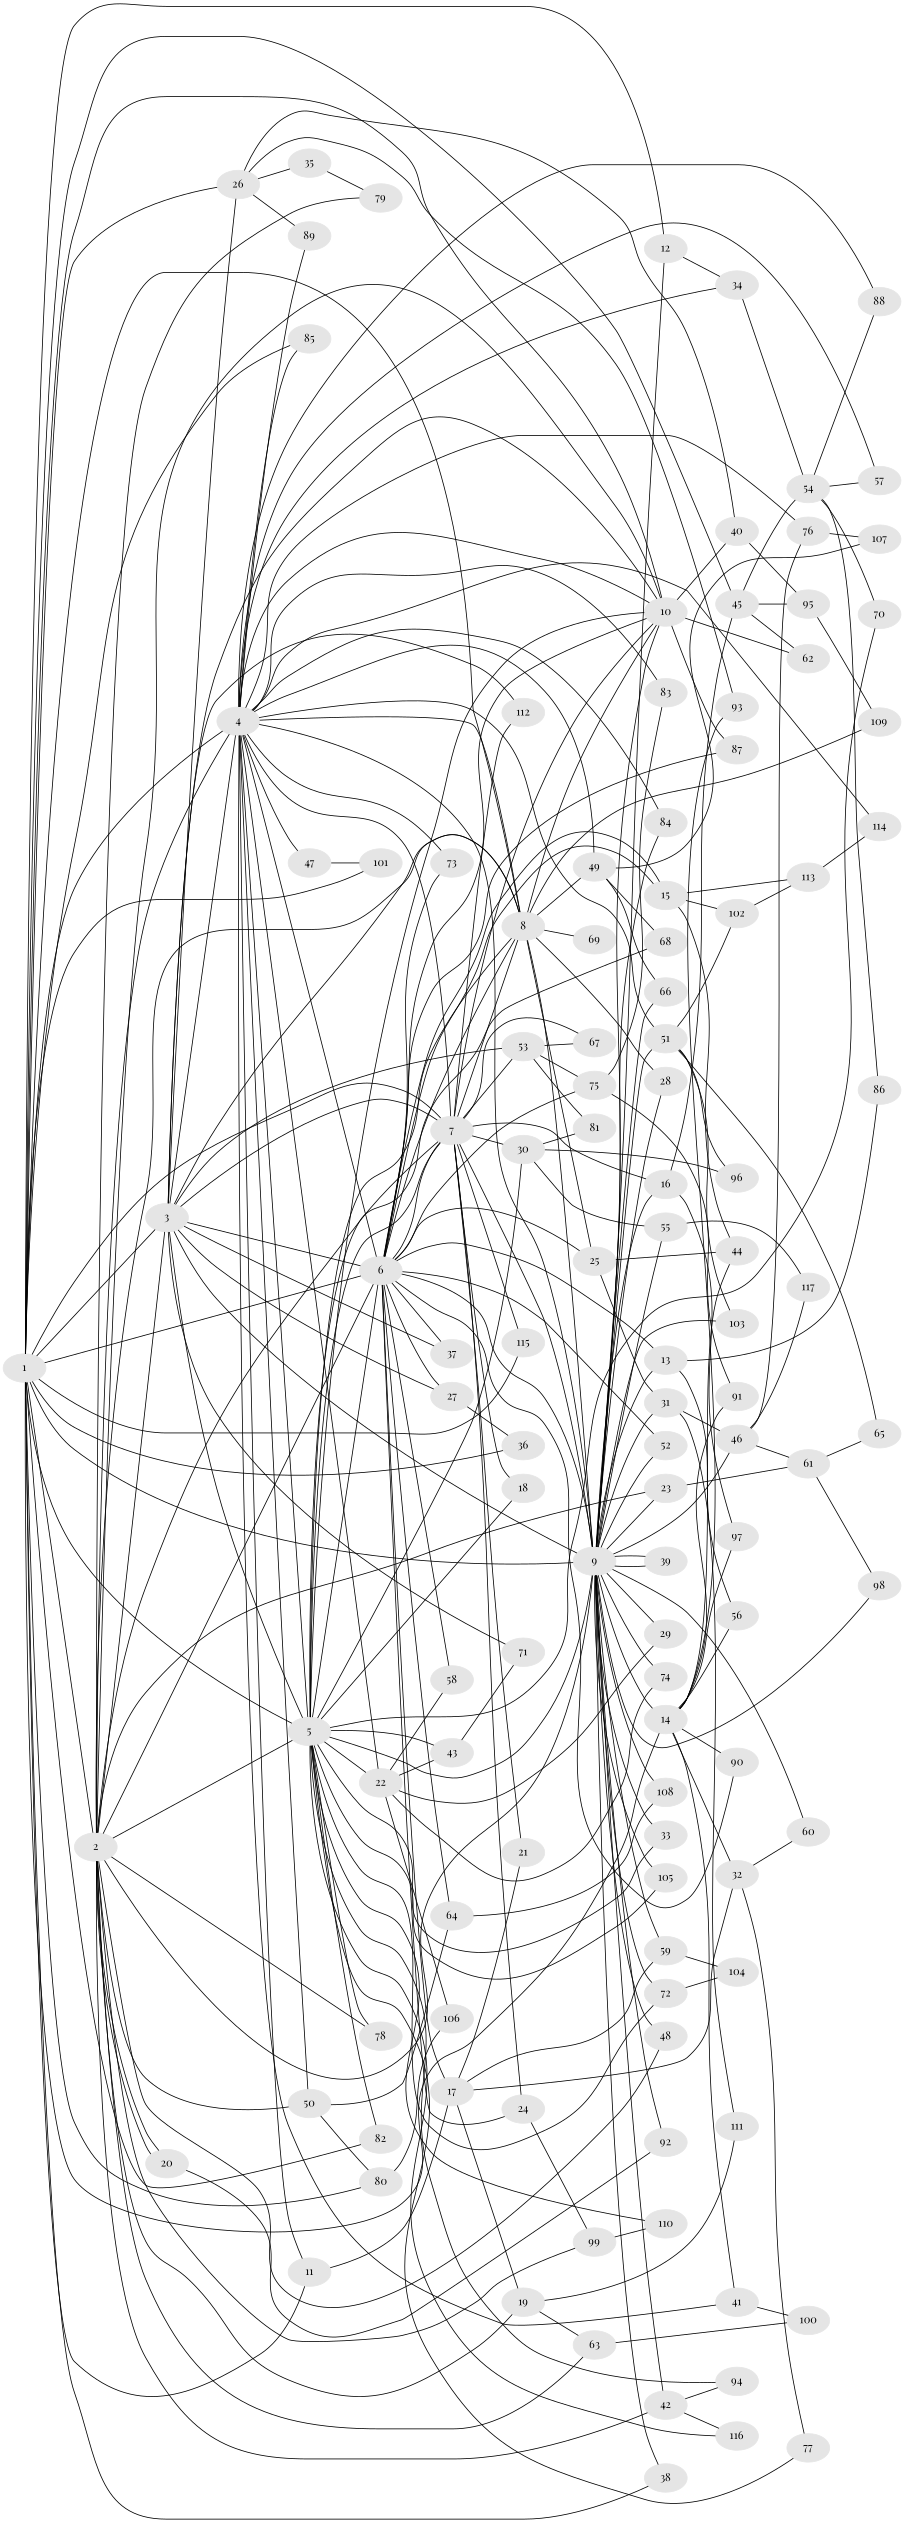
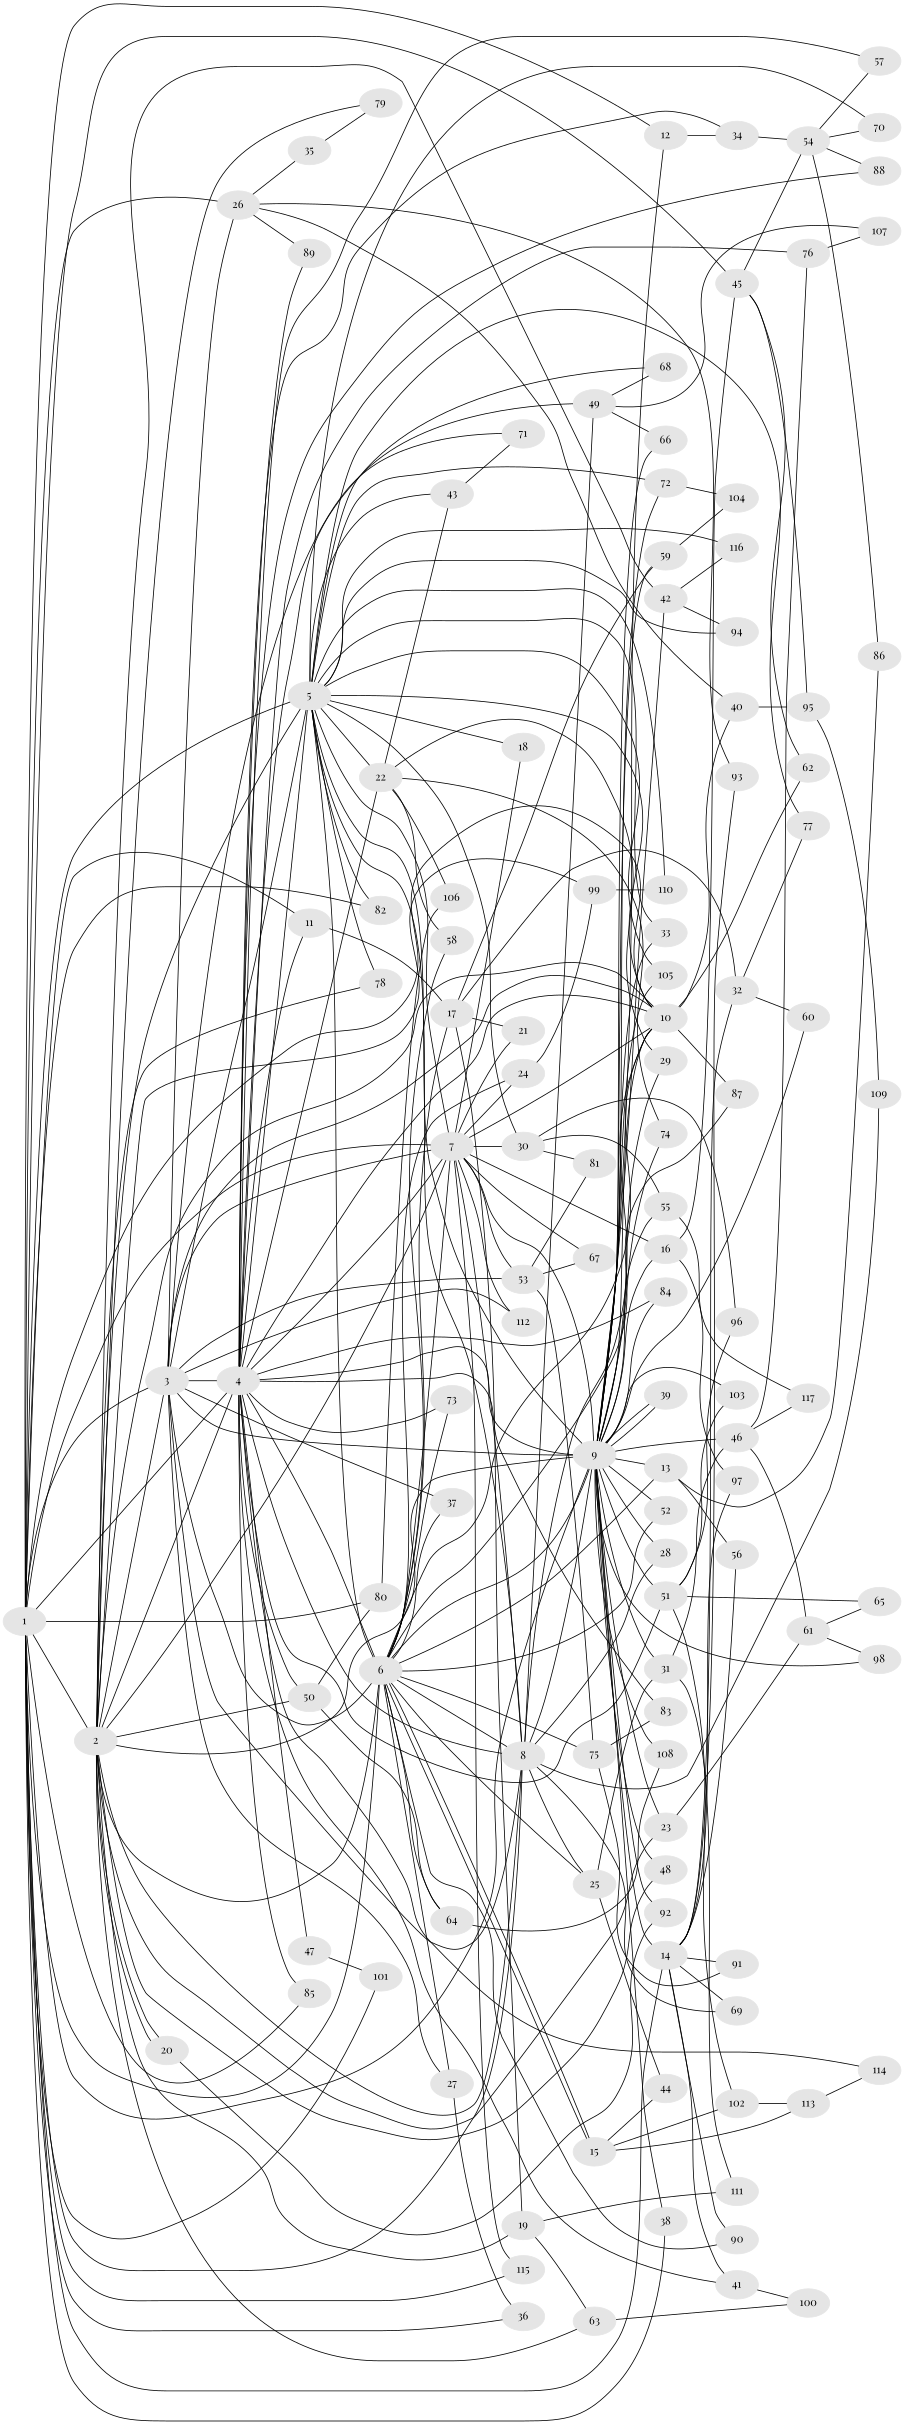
(707, 1487) -> (694, 1977)
